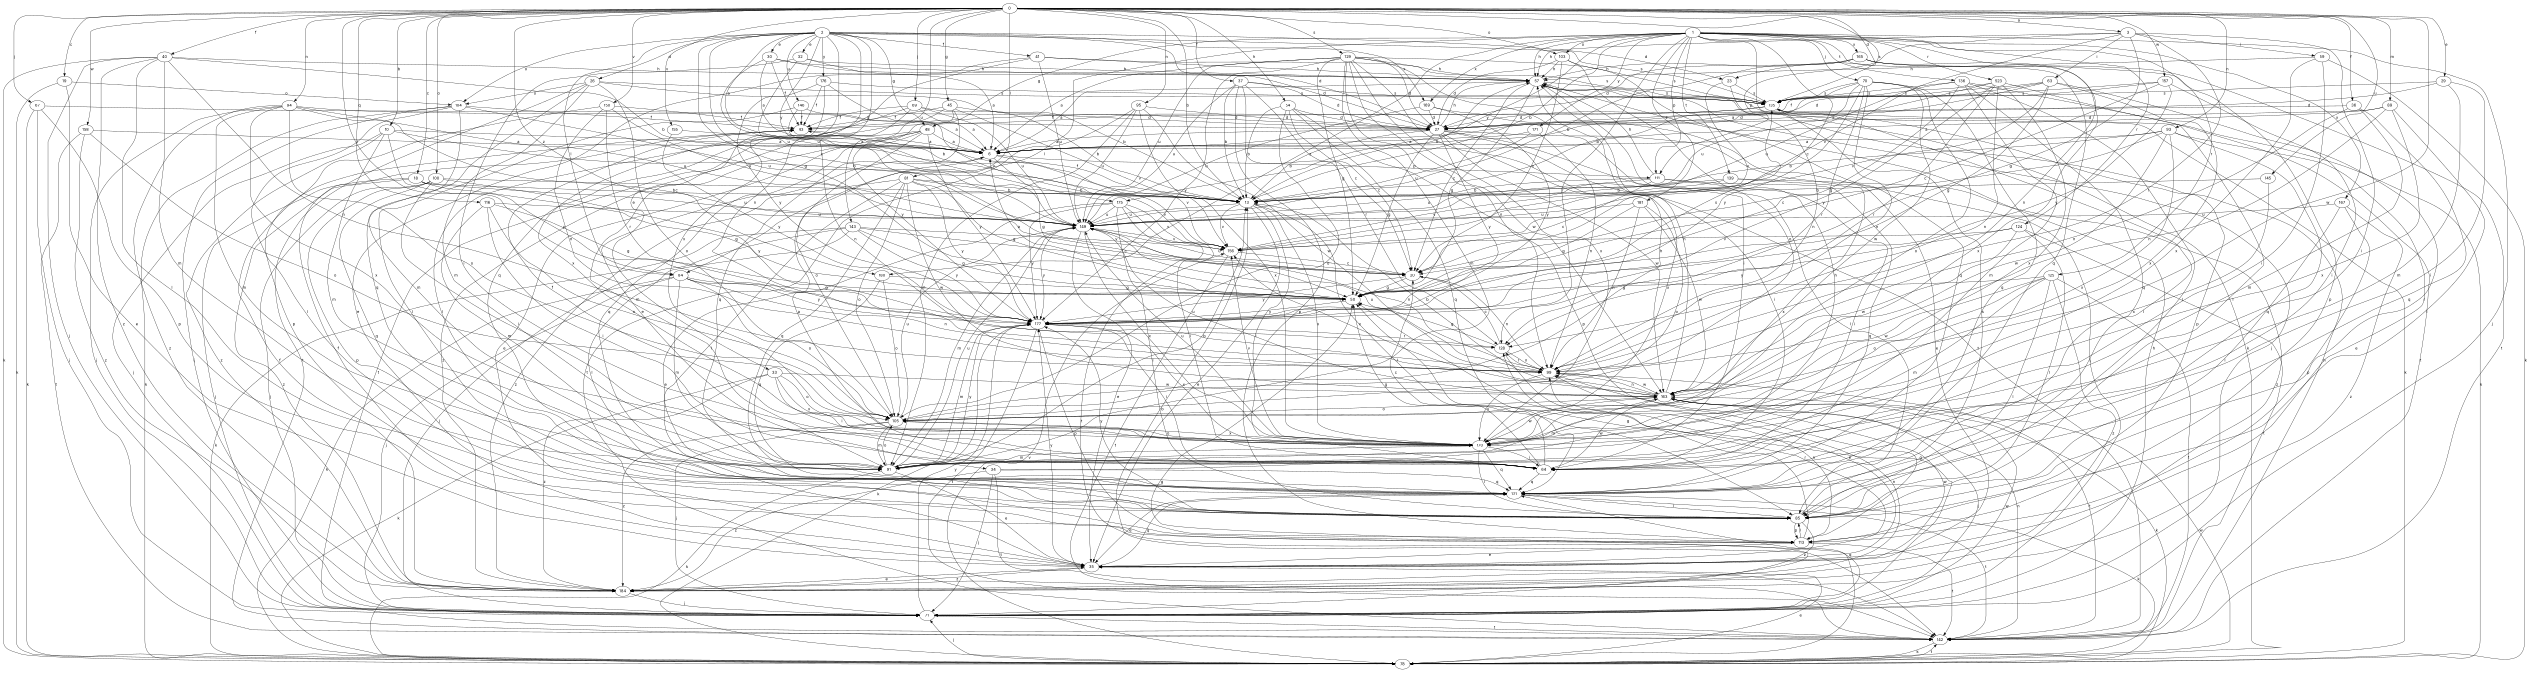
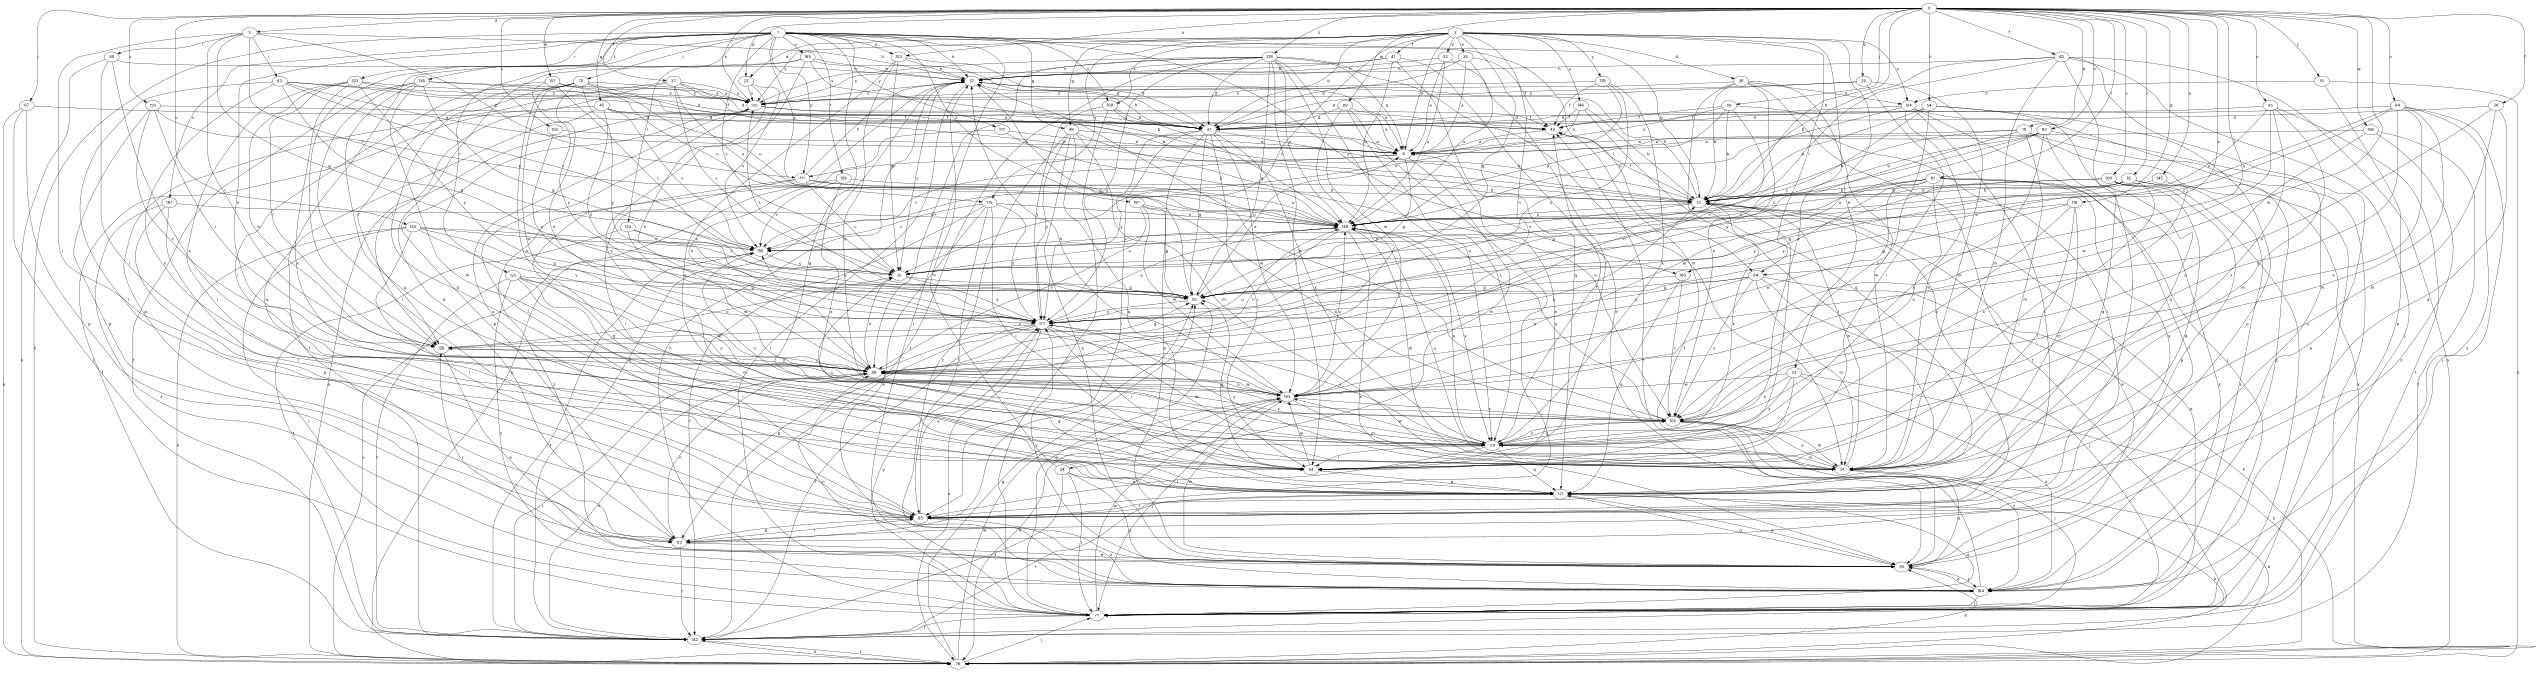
(2016, 440) -> none
